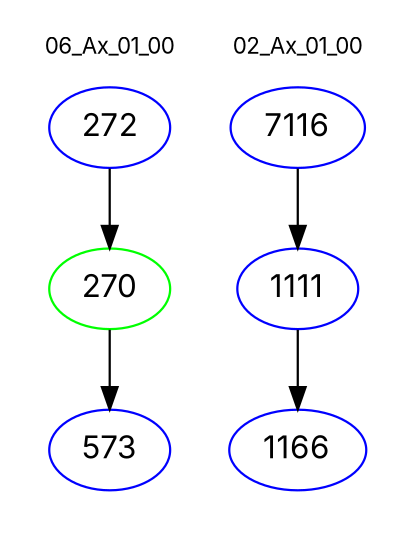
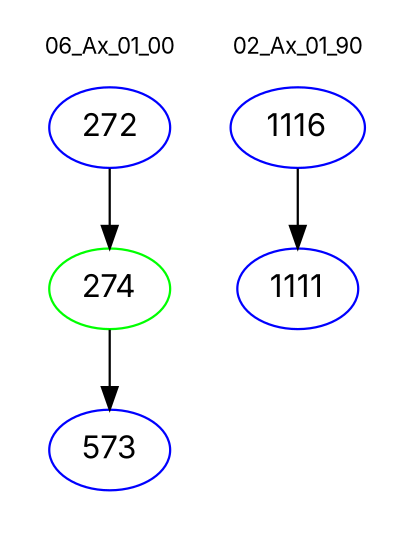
(298, 48) -> (298, 48)
(298, 128) -> (298, 128)
(110, 289) -> (110, 289)
(298, 450) -> none
